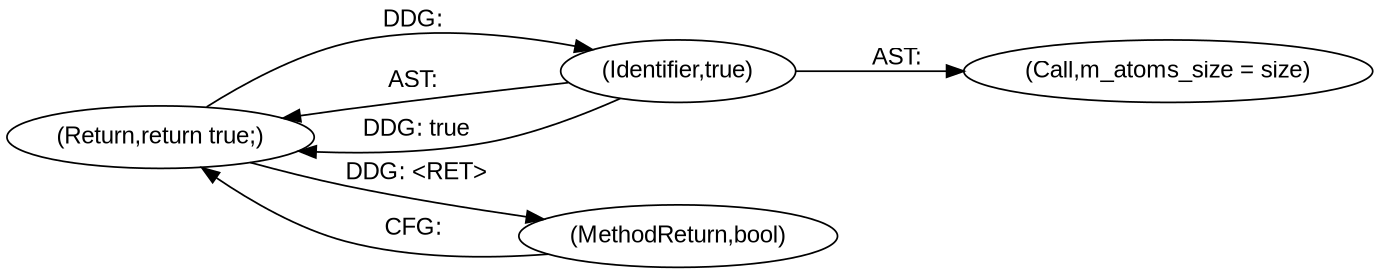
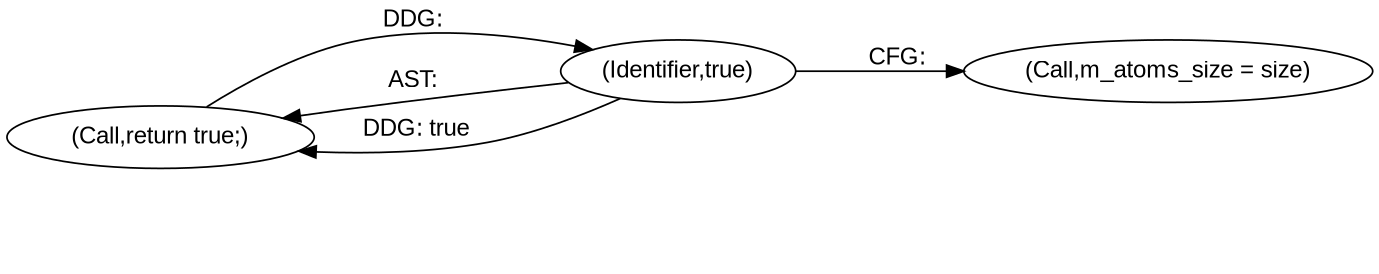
(901, 58) -> (901, 58)
(161, 137) -> (161, 137)
(678, 236) -> none
